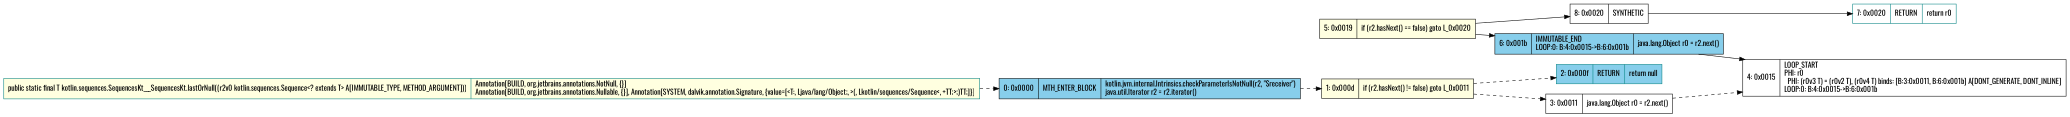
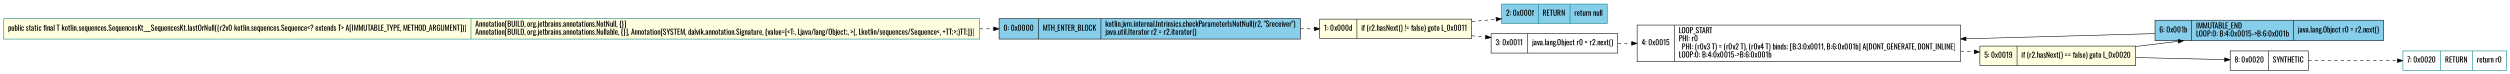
(1748, 14) -> (2353, 61)
none -> (1967, 51)
